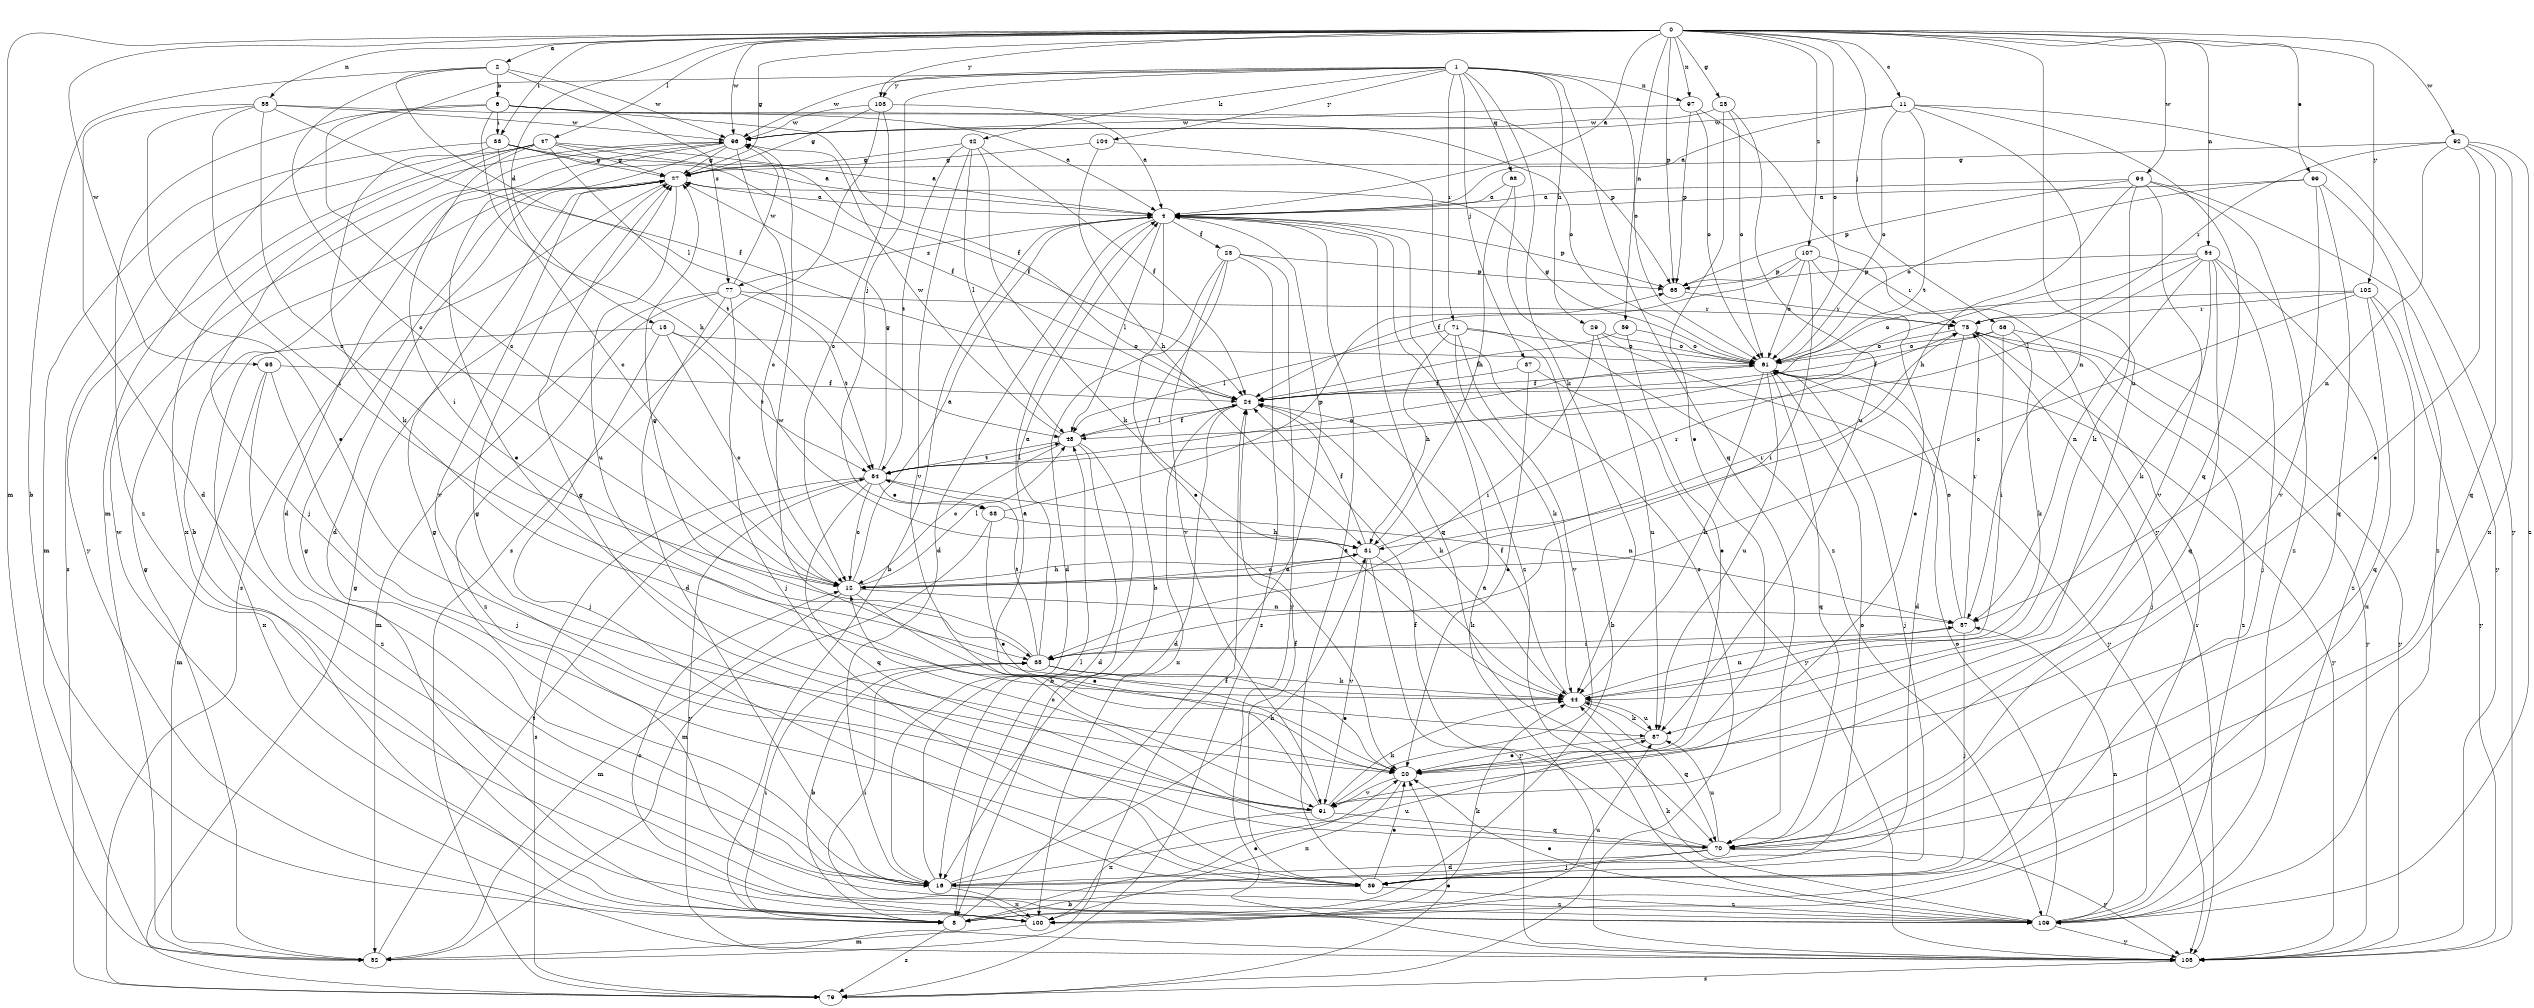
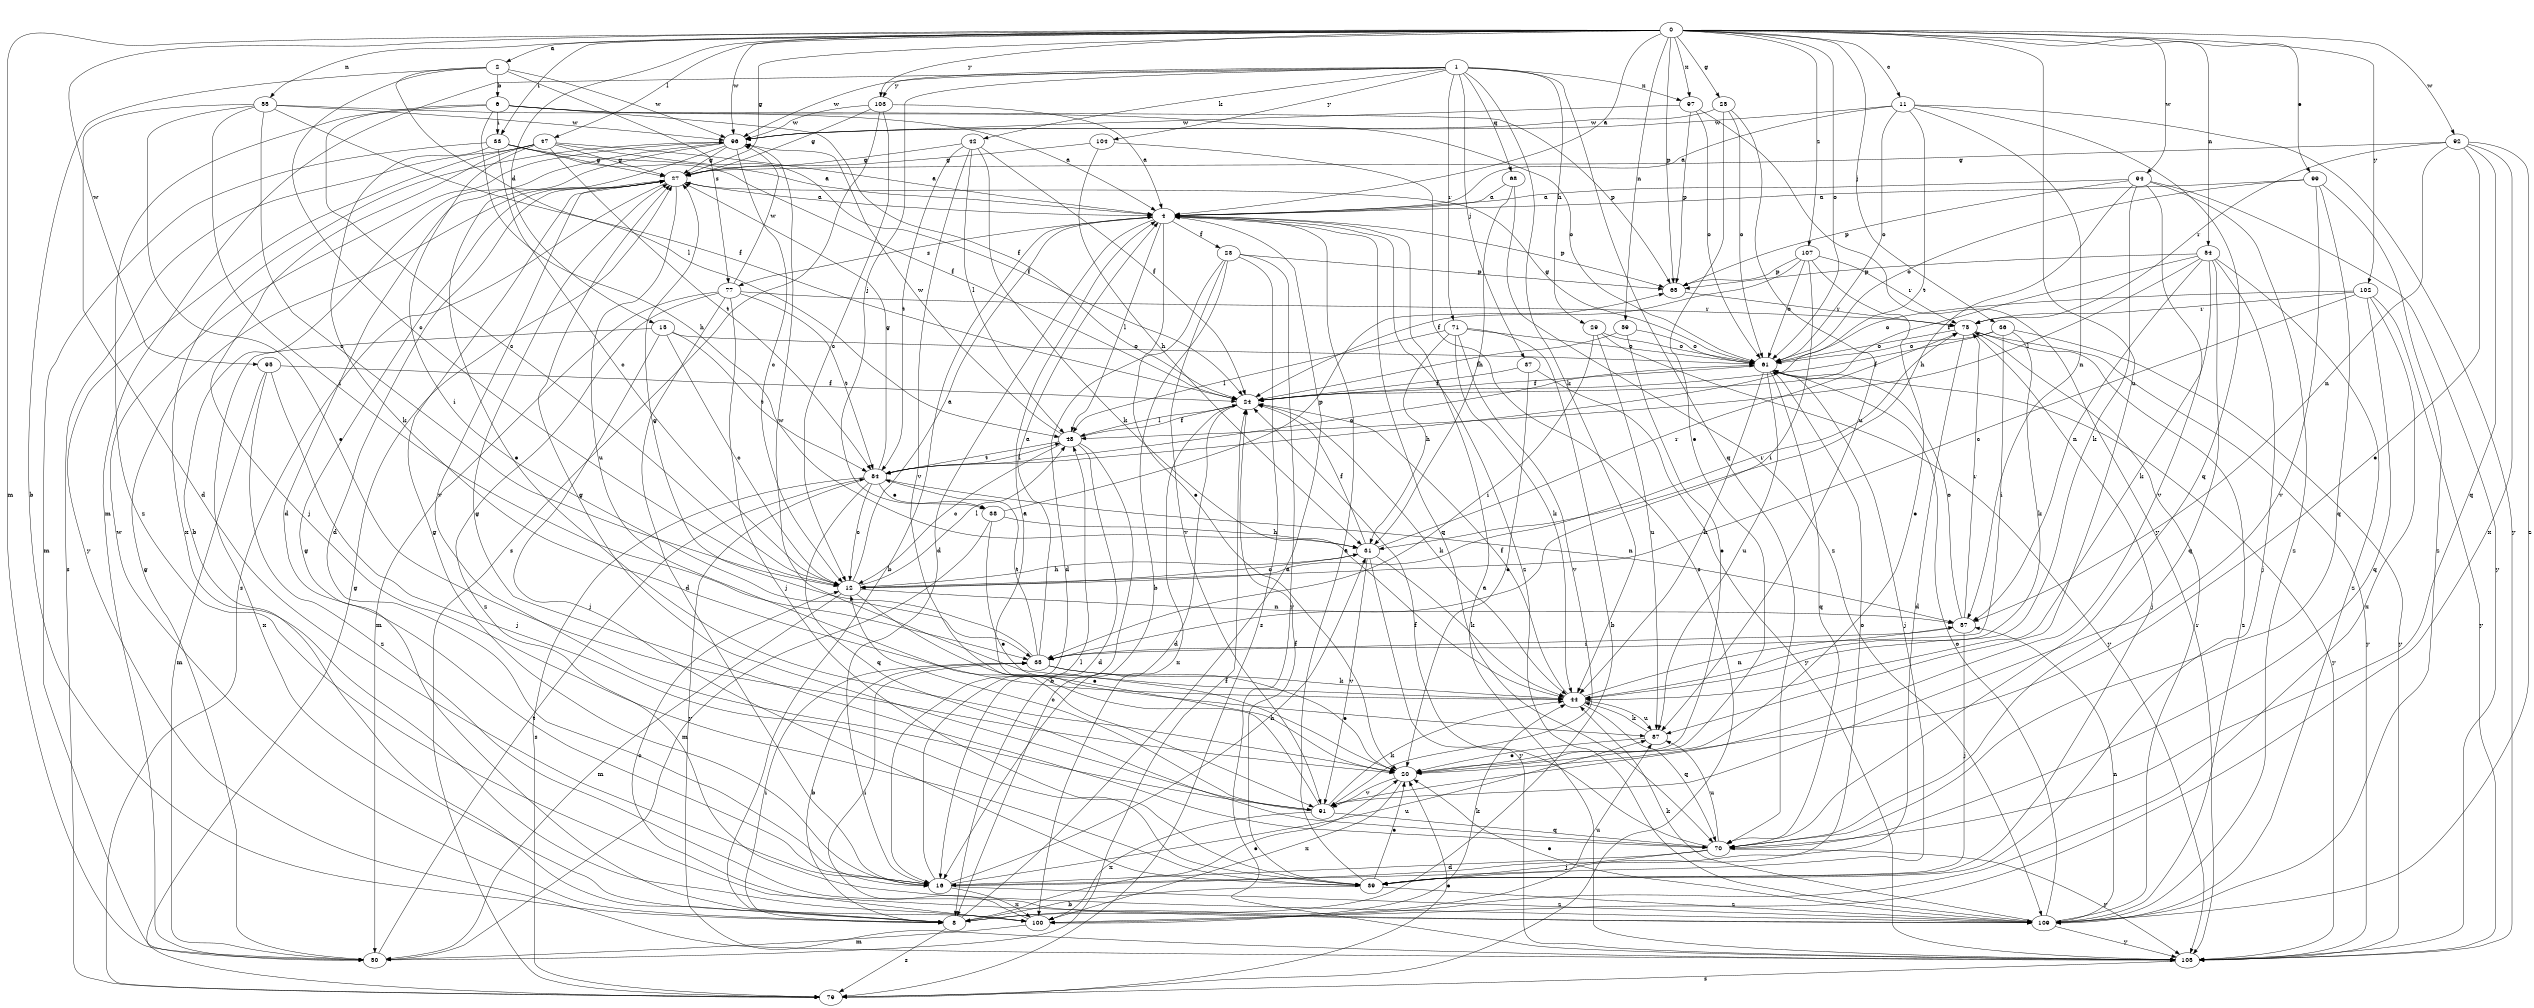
(1634, 156) -> none
(375, 960) -> (375, 960)
